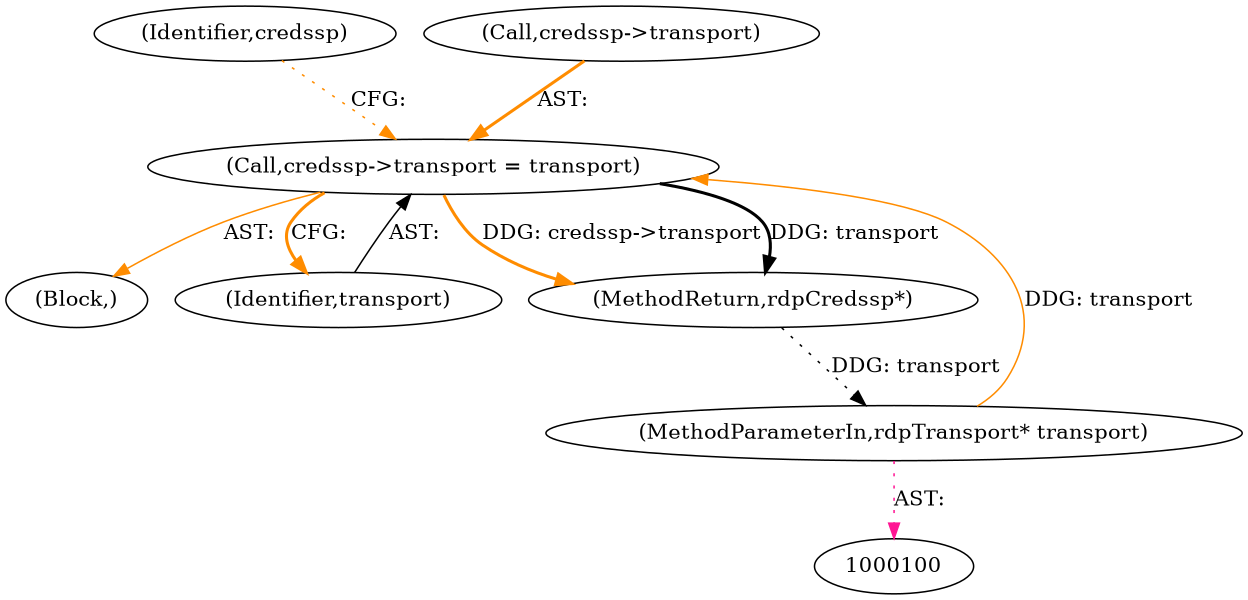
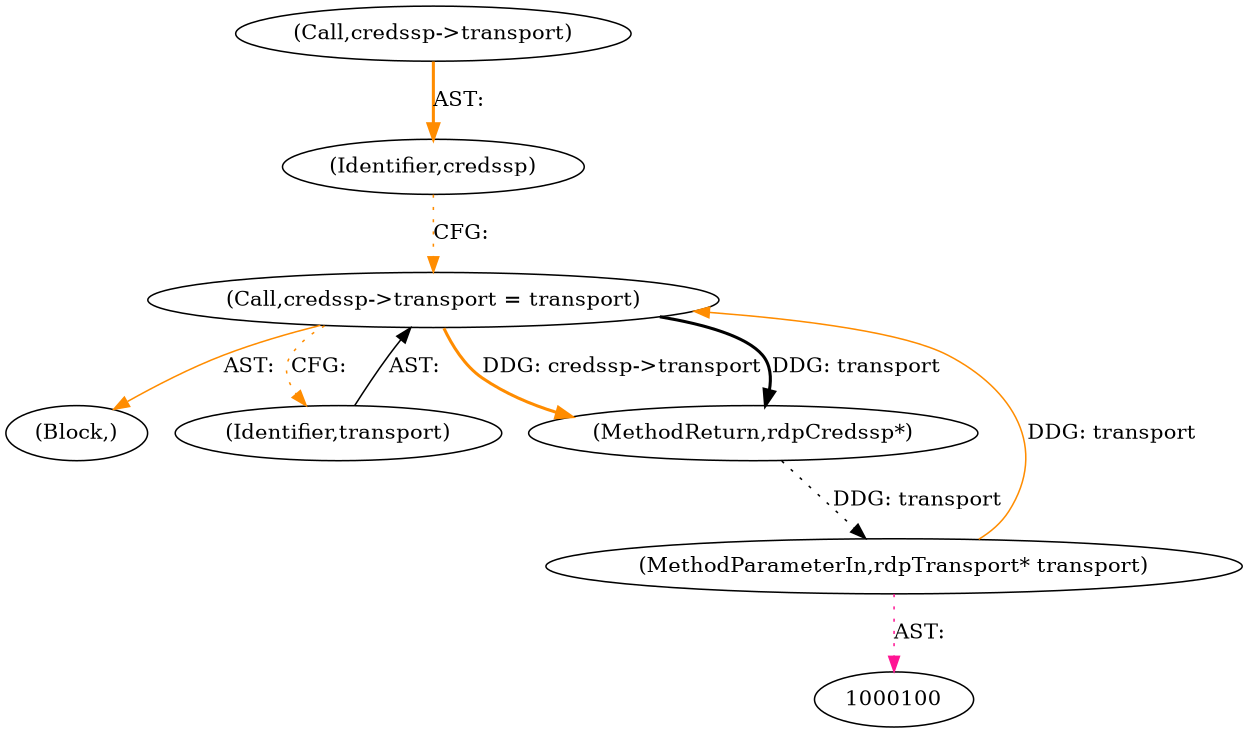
(534, 96) -> (433, 93)
(292, 221) -> (292, 354)
